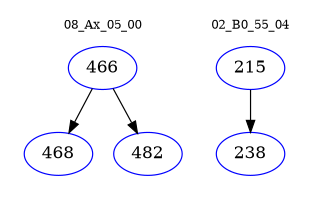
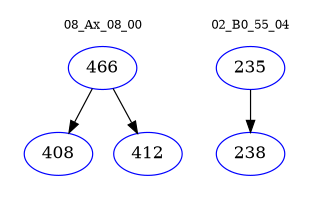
(103, 26) -> (103, 26)
(251, 68) -> (251, 68)
(58, 154) -> (58, 154)
(148, 154) -> (148, 154)
